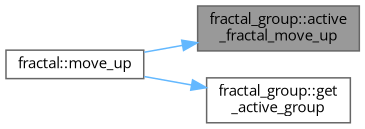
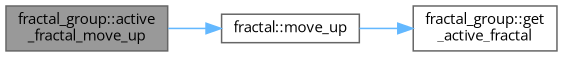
(163, 49) -> (187, 28)
(278, 100) -> (485, 28)
